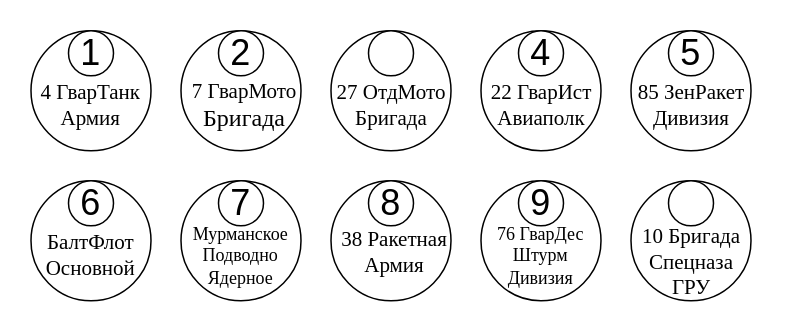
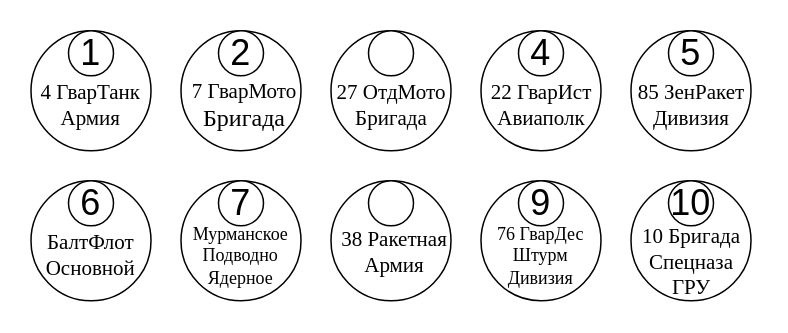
(391, 203) -> none
none -> (691, 203)
